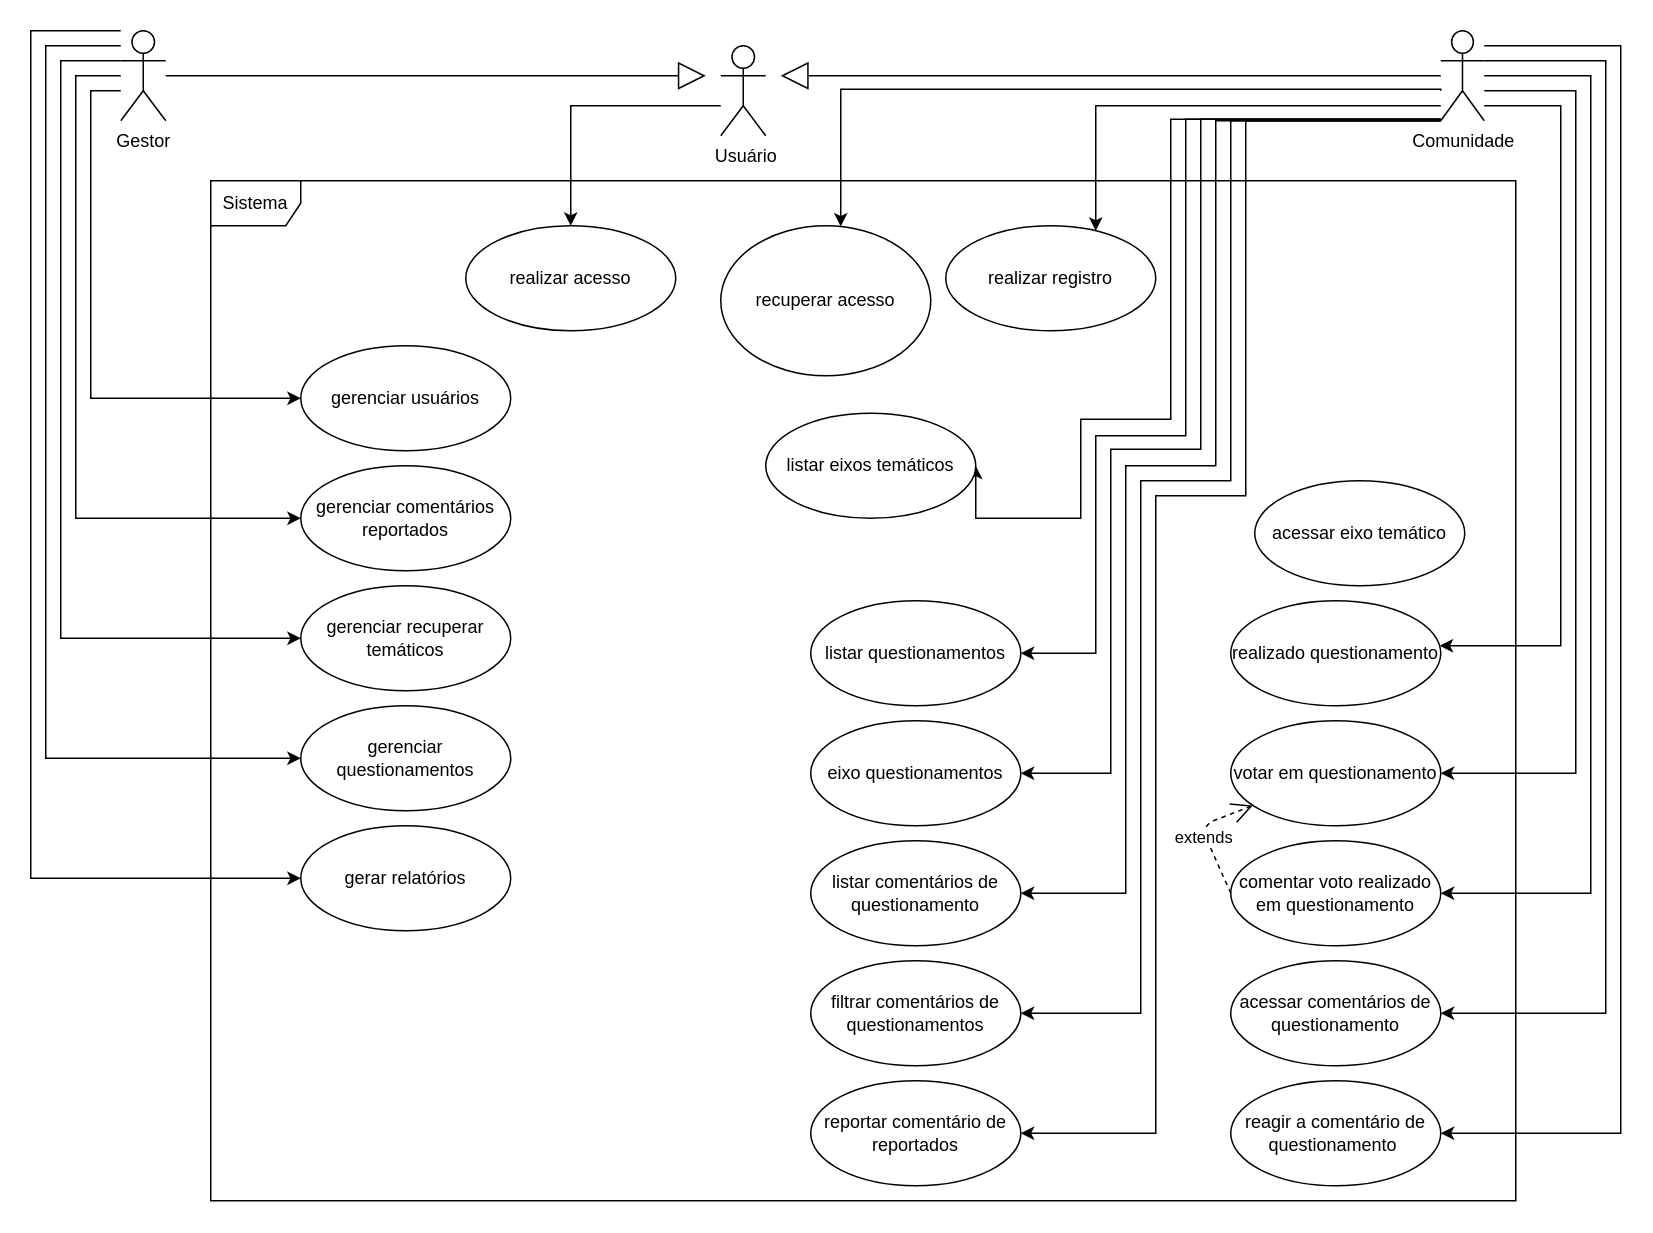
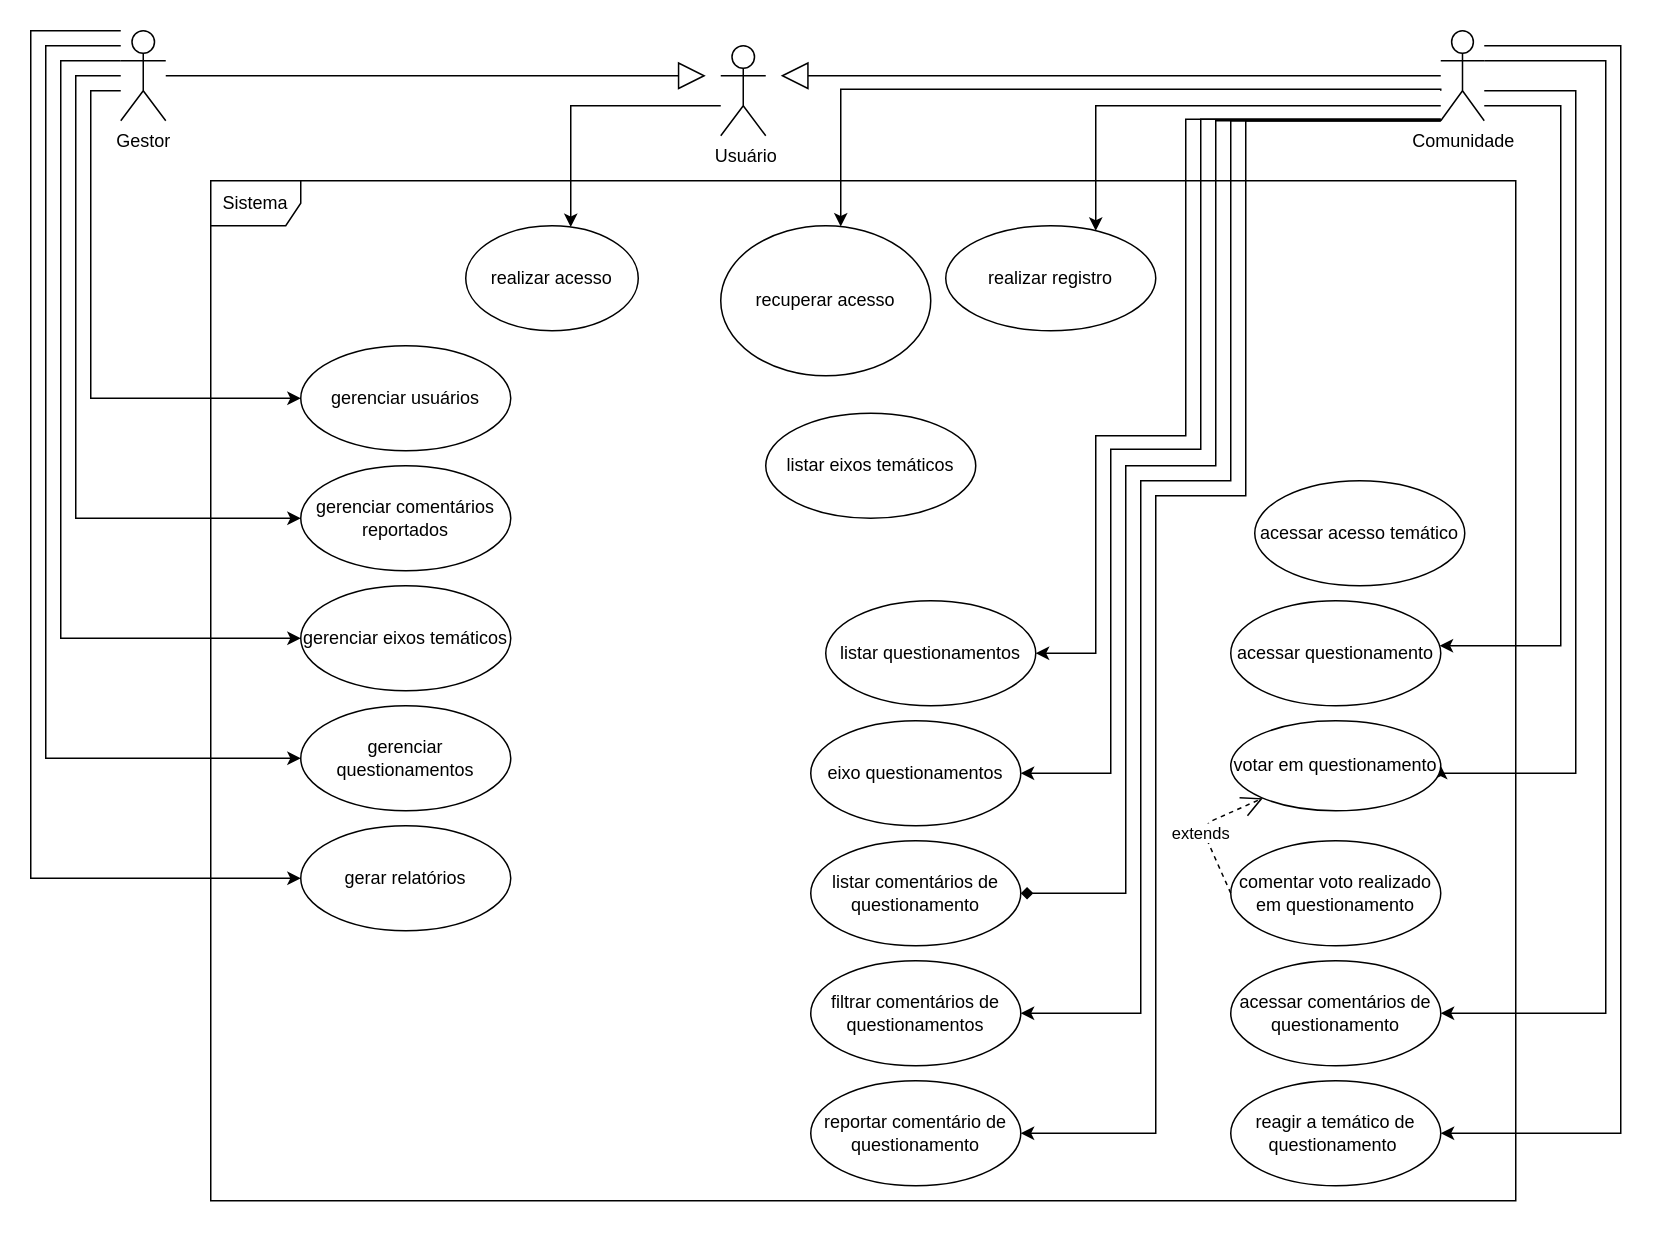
(571, 278) -> (552, 278)
(1159, 419) -> none
(1591, 501) -> none
(1360, 533) -> (1360, 533)
(406, 638) -> (406, 638)
(916, 653) -> (931, 653)
(1336, 653) -> (1336, 653)
(1336, 773) -> (1336, 766)
(1032, 893) -> (1033, 893)
(916, 1133) -> (916, 1133)
(1336, 1133) -> (1336, 1133)
